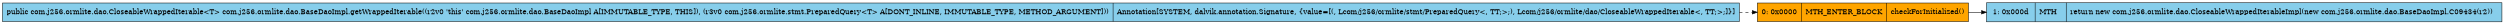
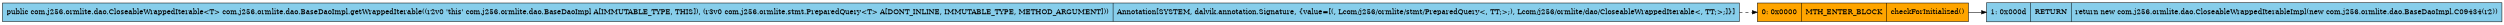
(2048, 12) -> (2051, 12)
